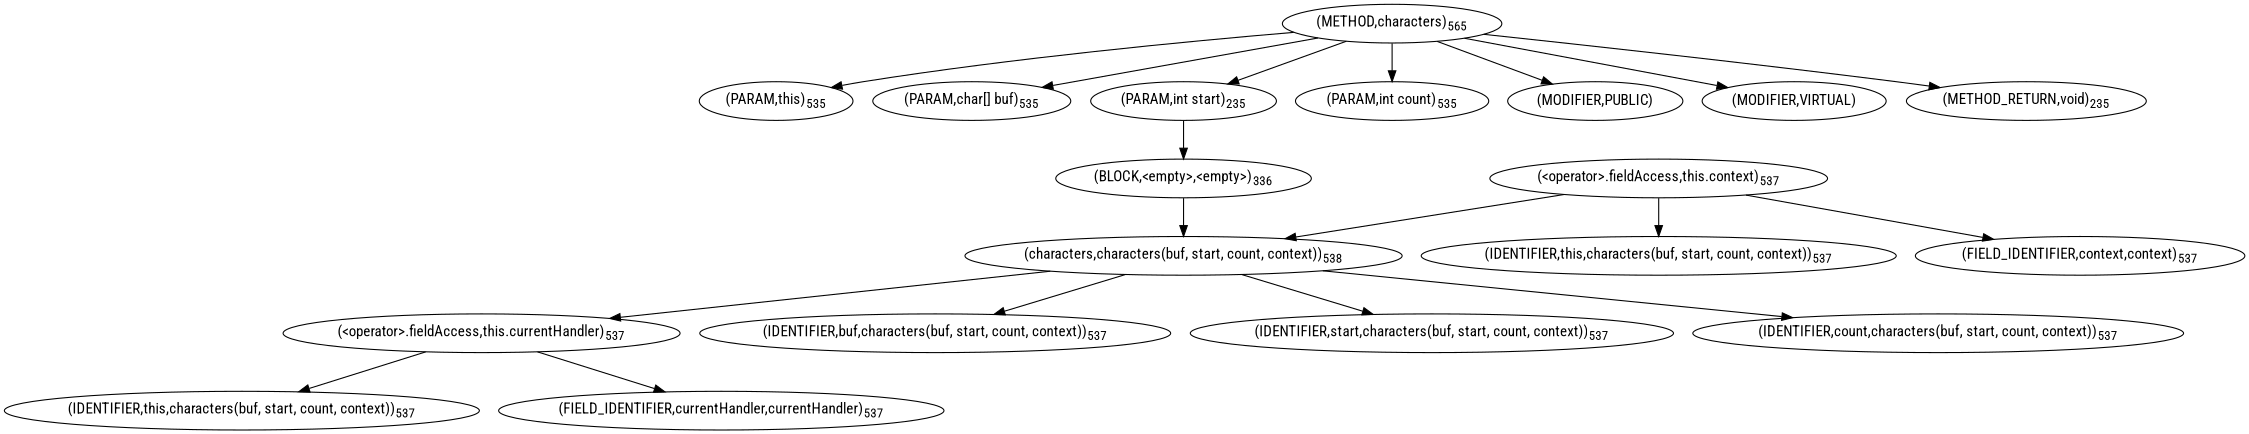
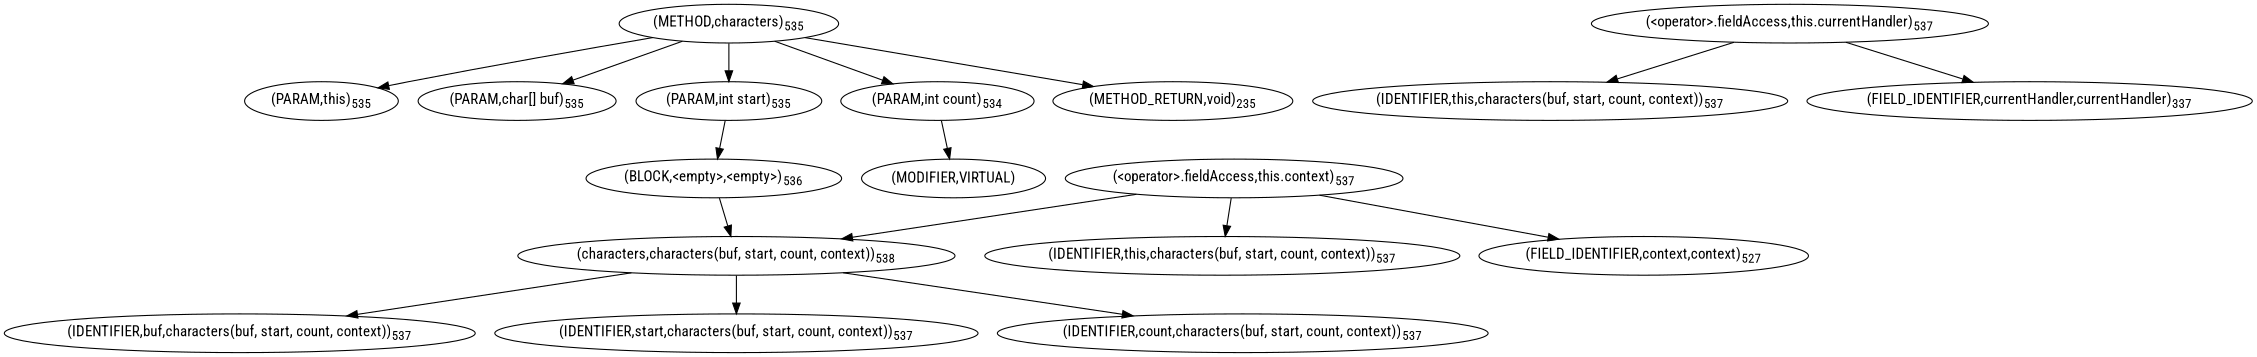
(1458, 22) -> (794, 22)
(1591, 62) -> (944, 134)
(1236, 99) -> (782, 99)
(1447, 99) -> (993, 99)
(1595, 101) -> none
(1263, 177) -> (793, 177)
(2188, 254) -> (1752, 254)
(835, 294) -> none
(874, 409) -> (2182, 99)
